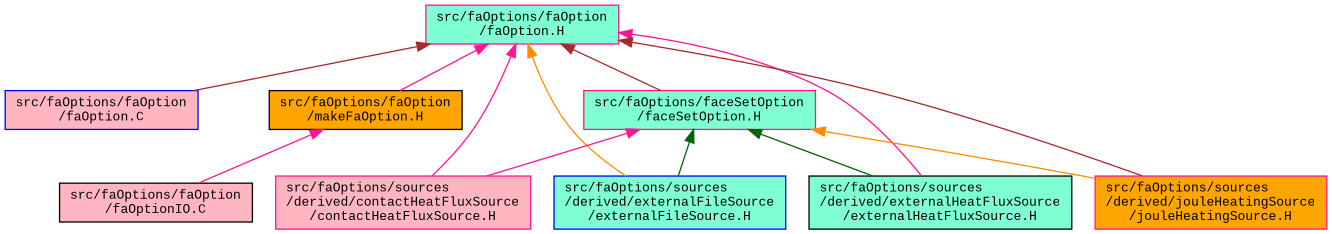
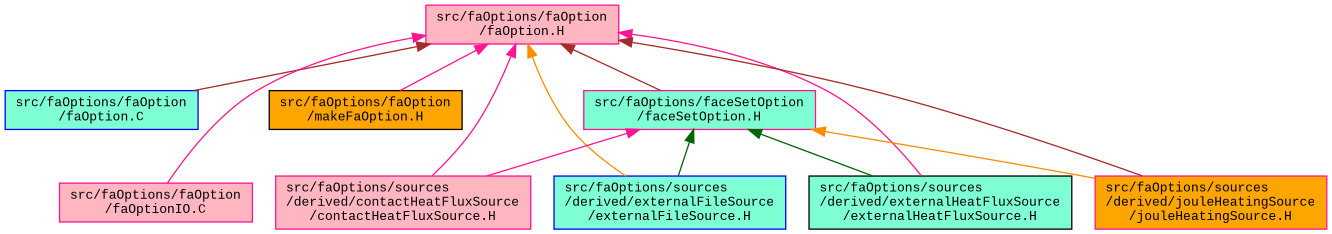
(522, 25) -> (522, 25)
(102, 110) -> (102, 110)
(255, 159) -> (266, 86)
(156, 203) -> (156, 203)
